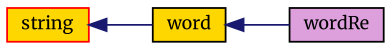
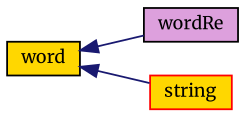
(130, 25) -> (124, 77)
